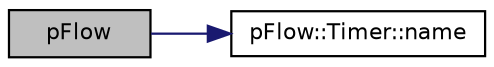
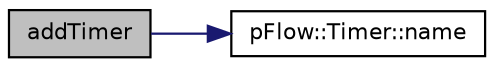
(80, 34) -> (80, 34)
